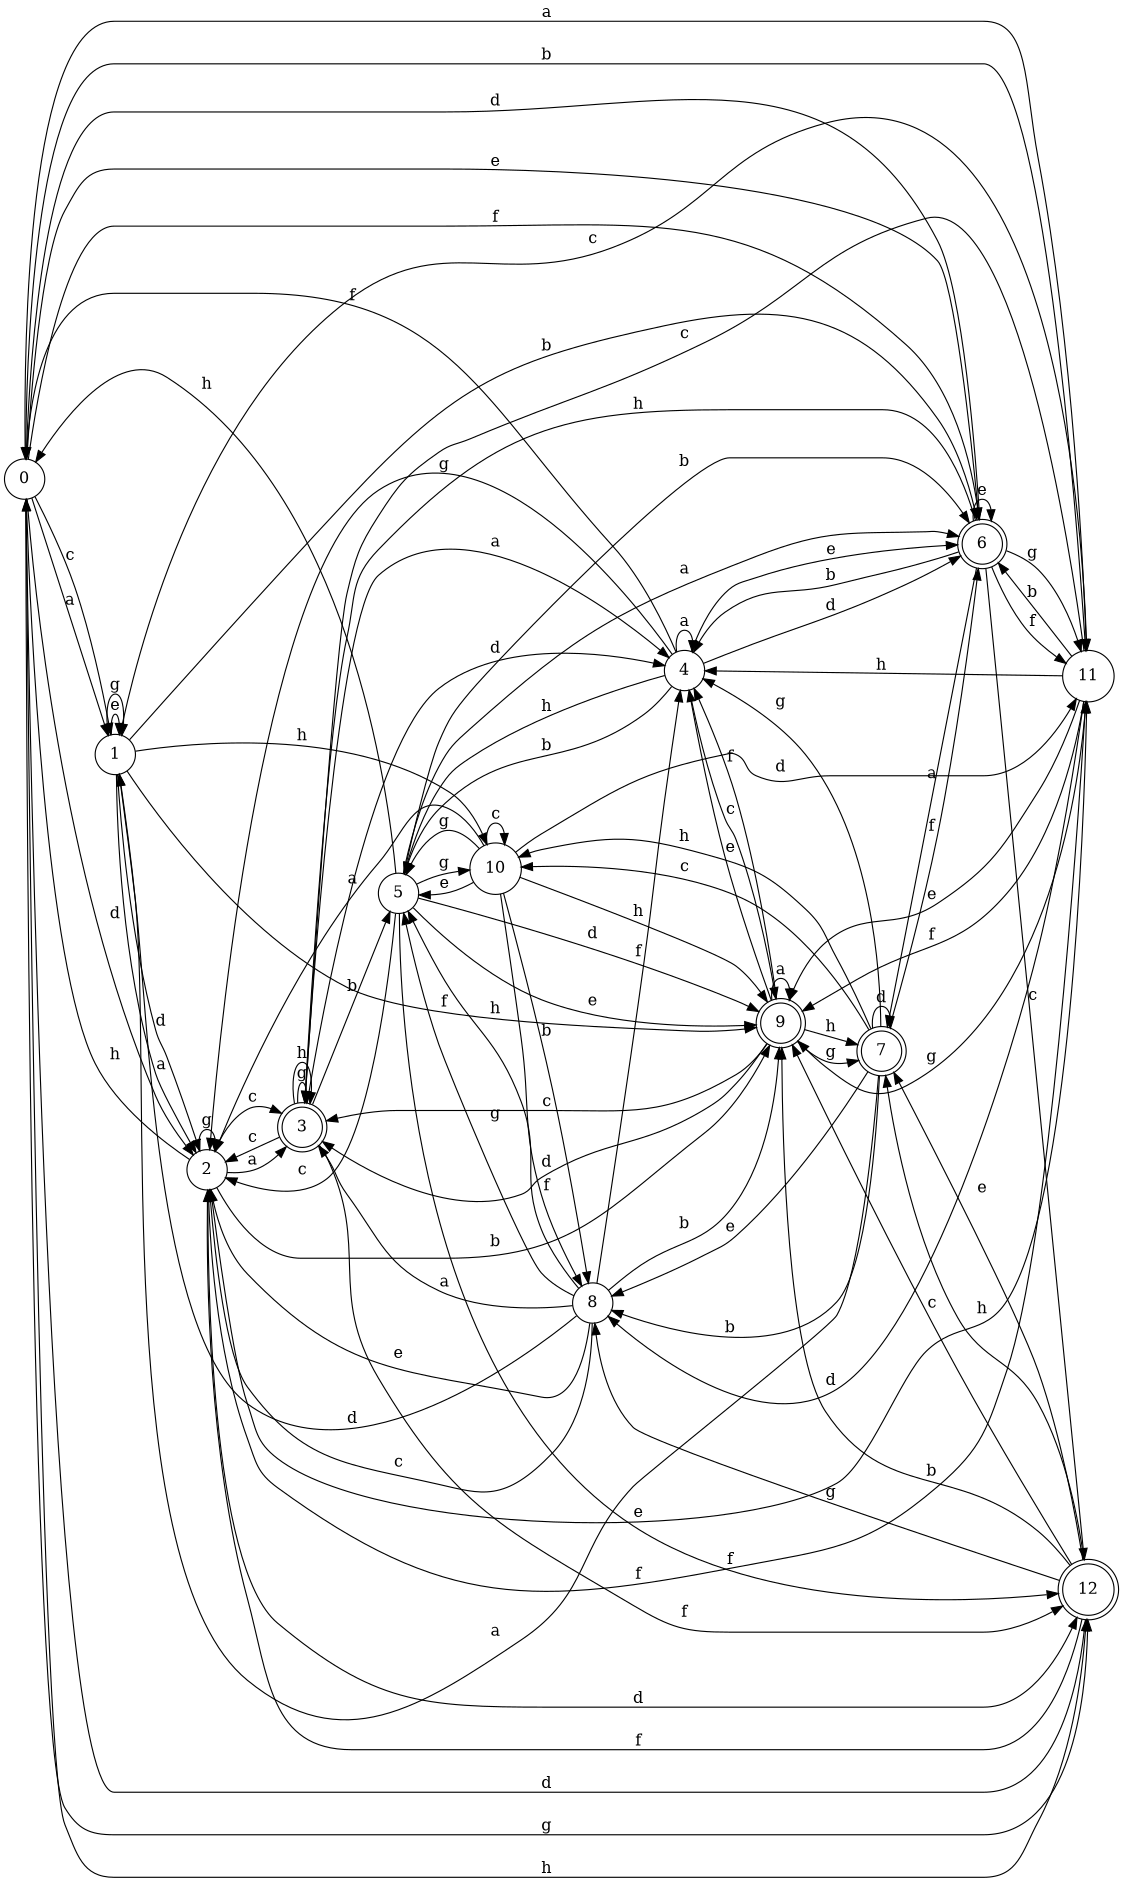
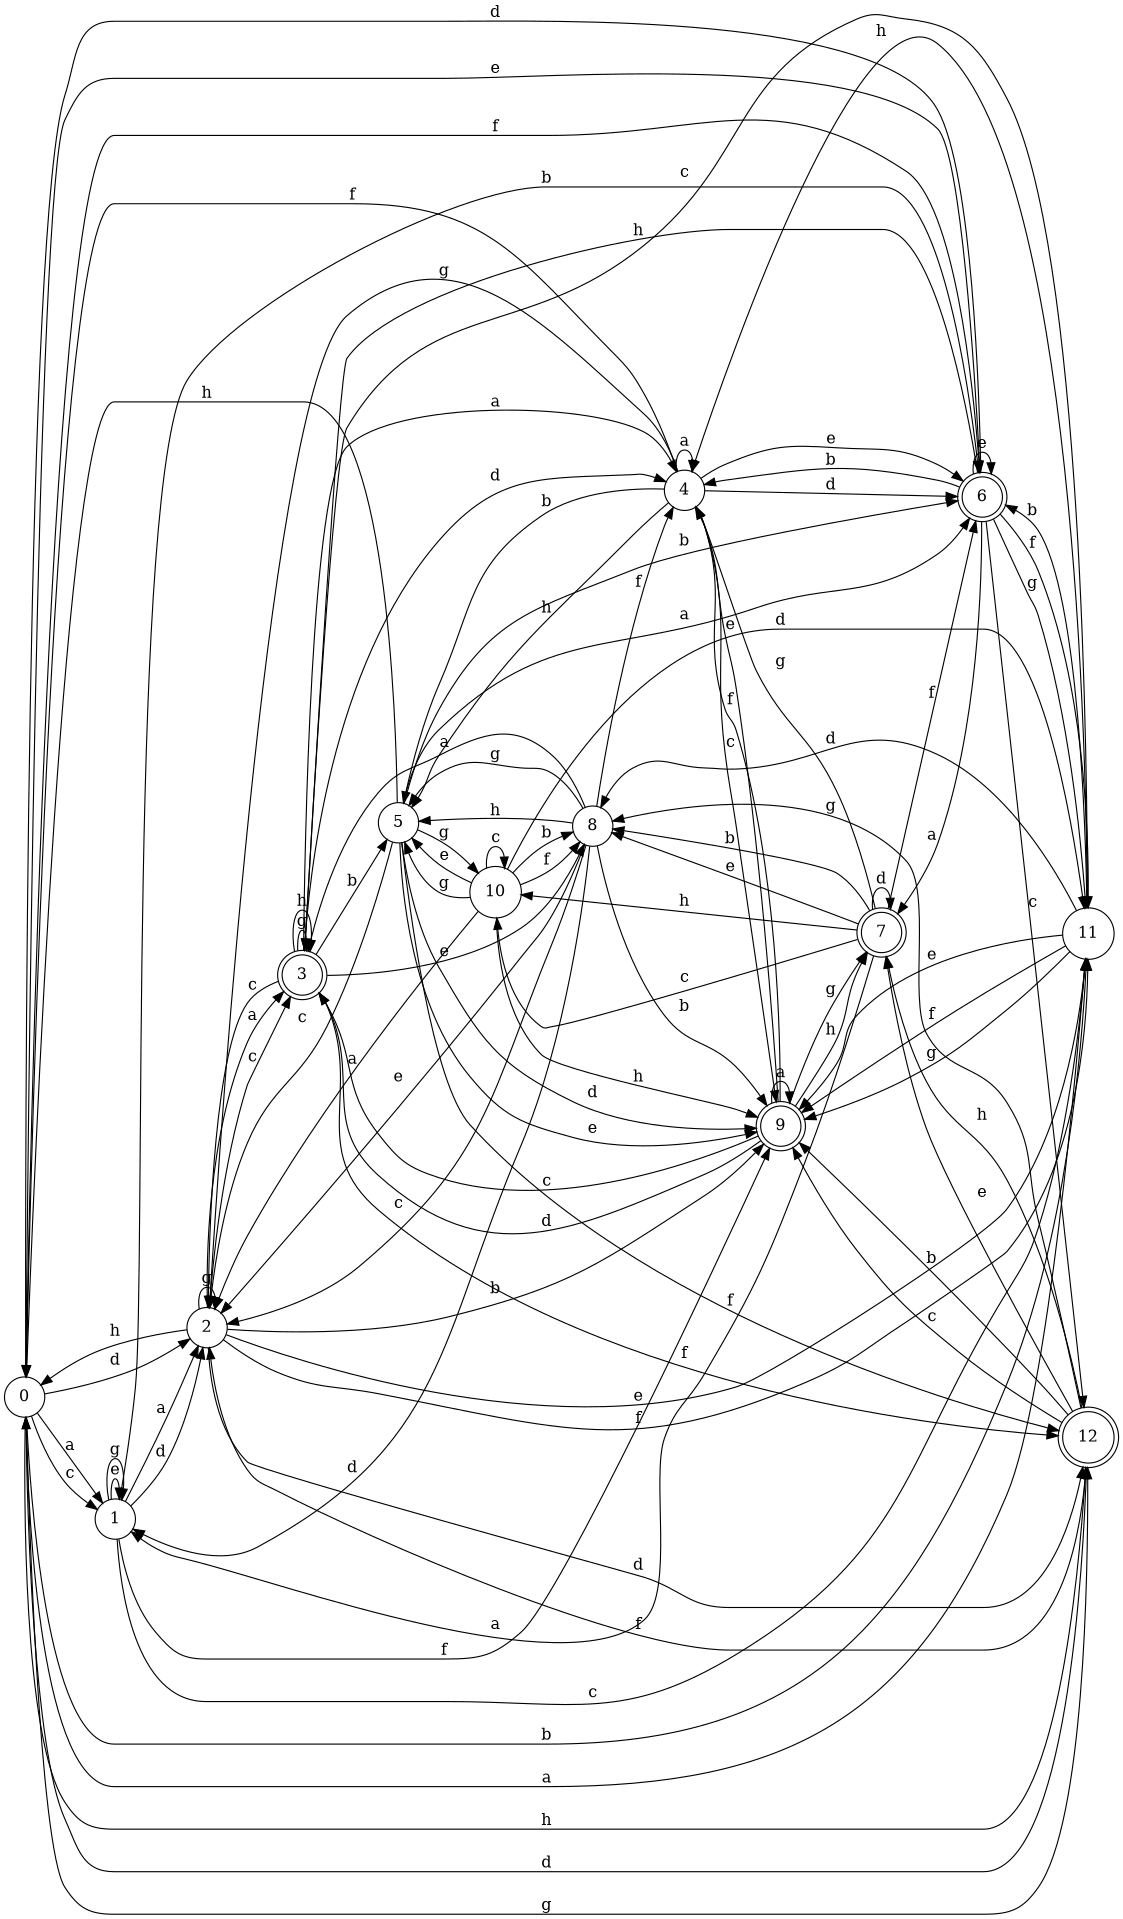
(323, 749) -> none
none -> (473, 952)
